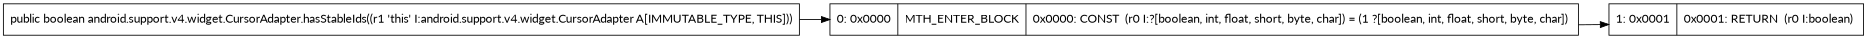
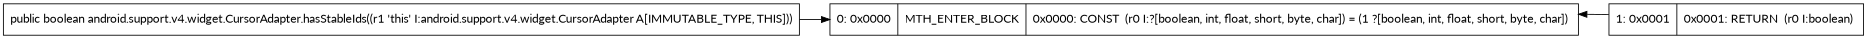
(1589, 25) -> (1598, 14)
